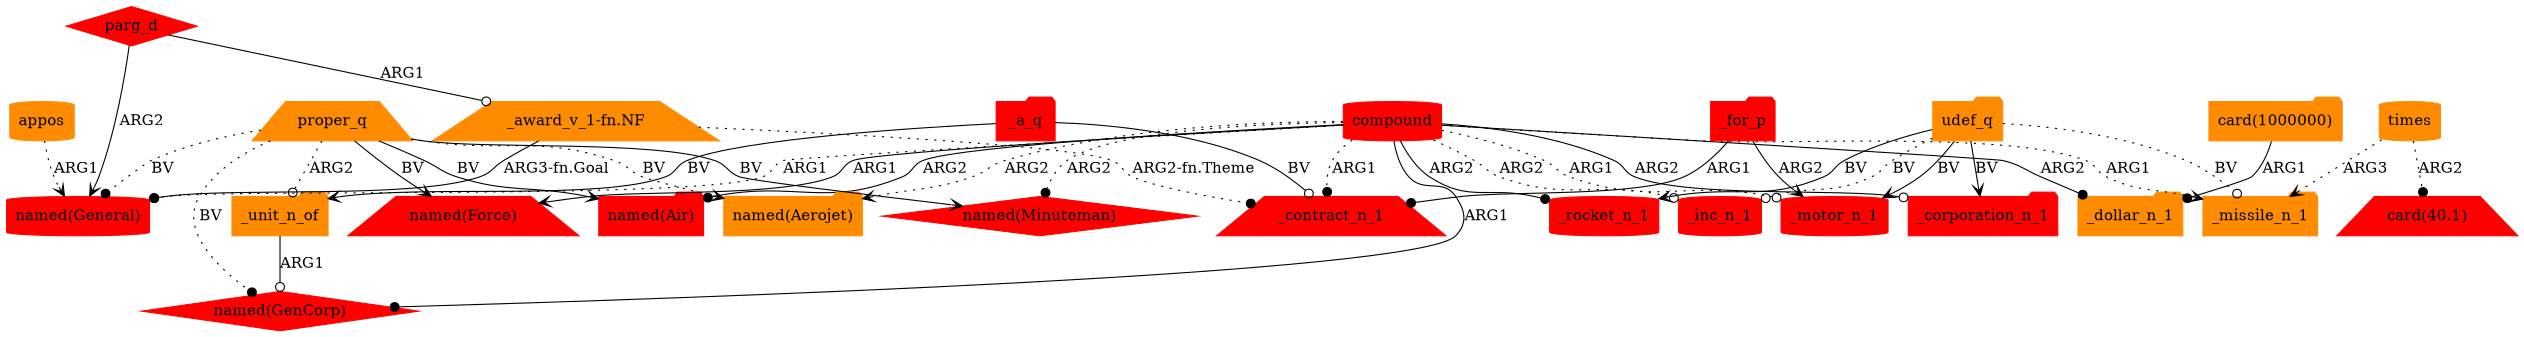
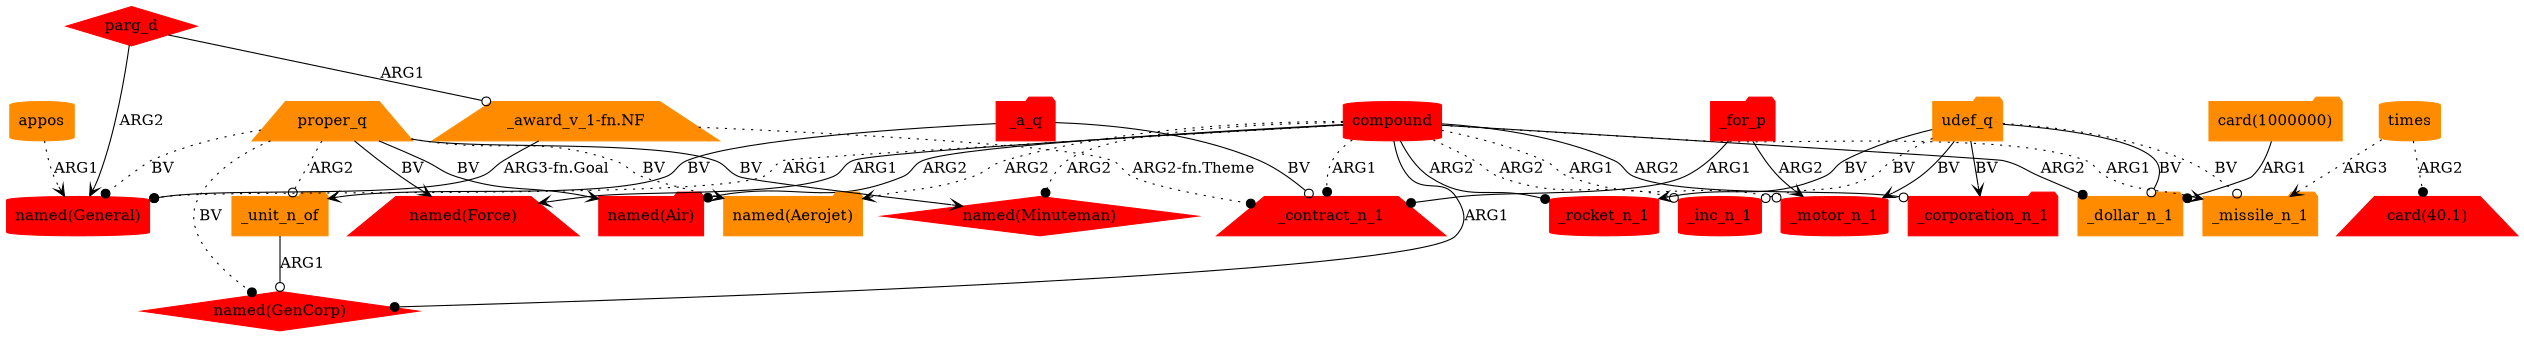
none -> (2097, 136)
